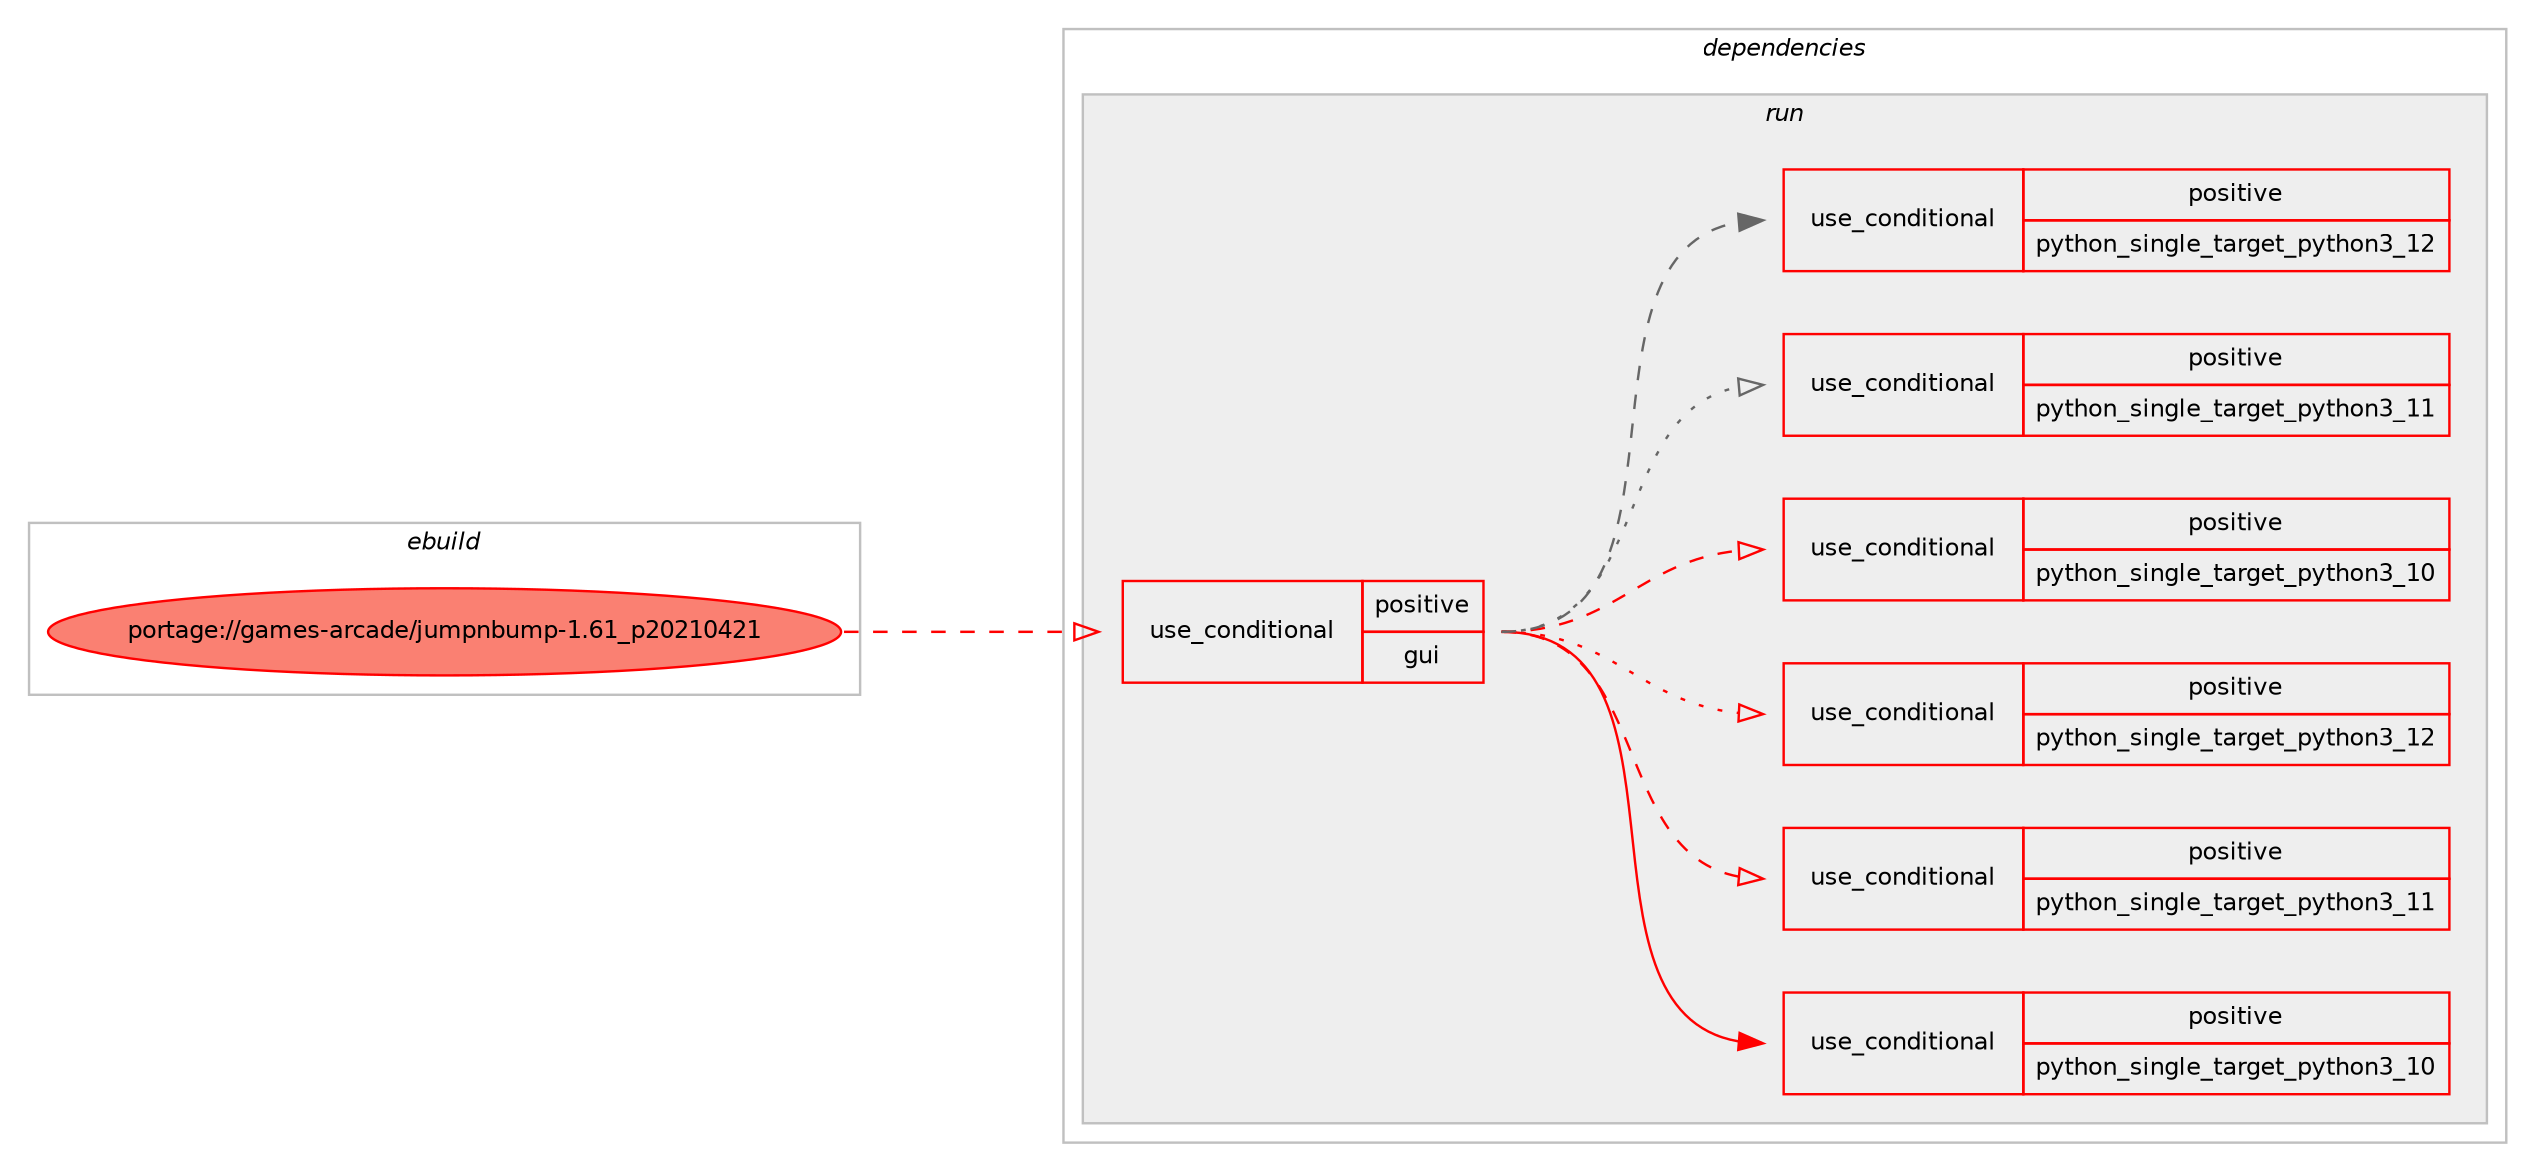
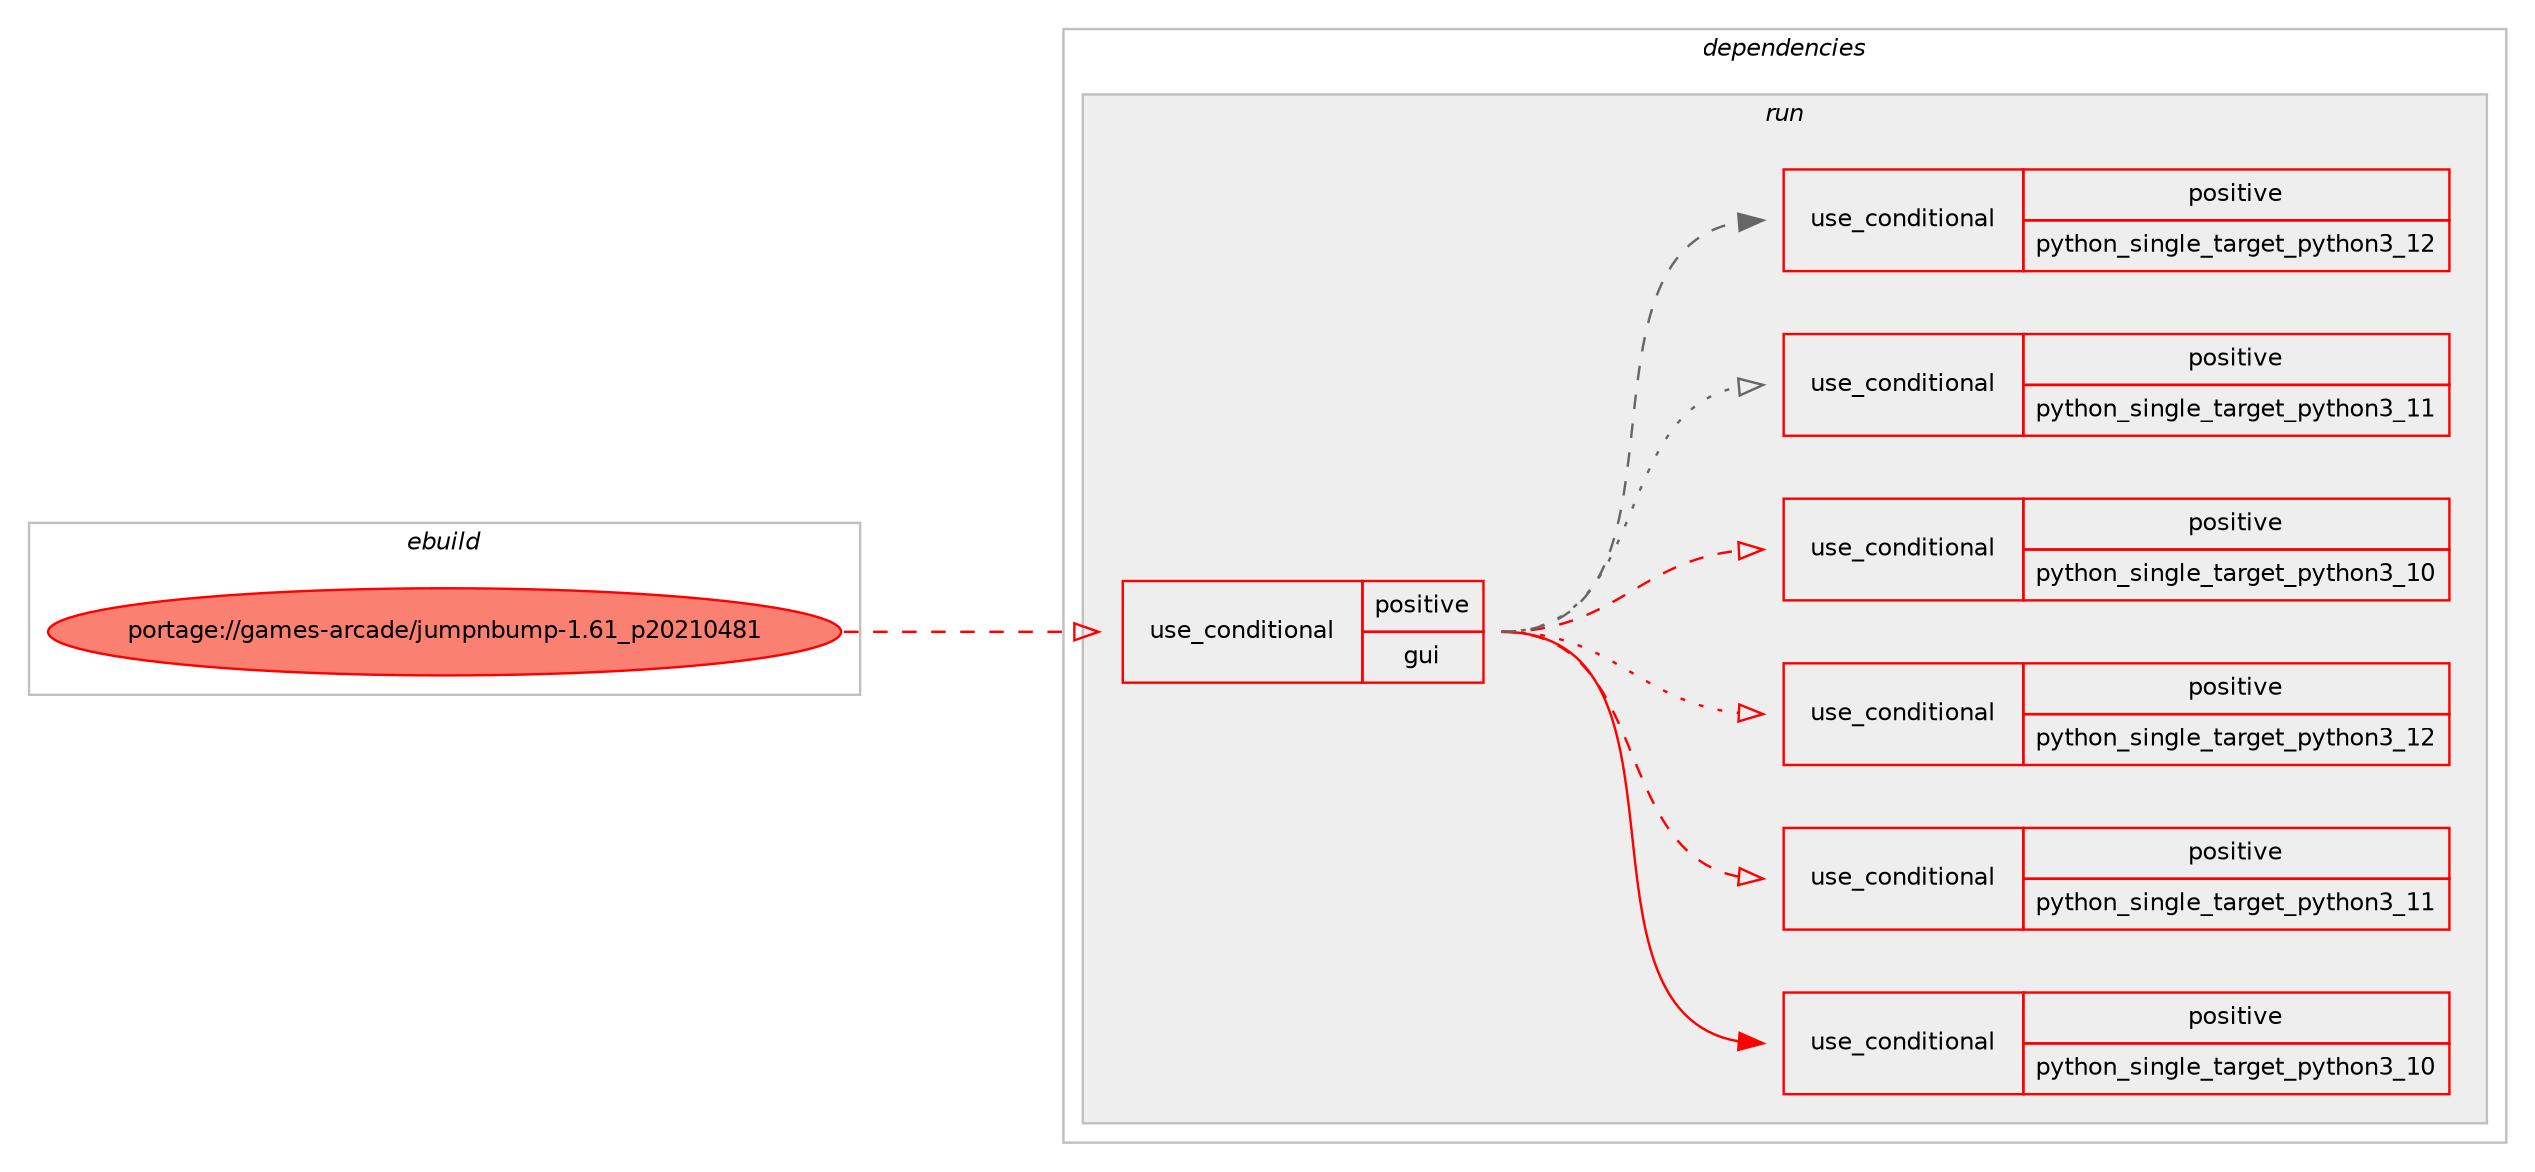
(445, 632) -> (445, 632)
